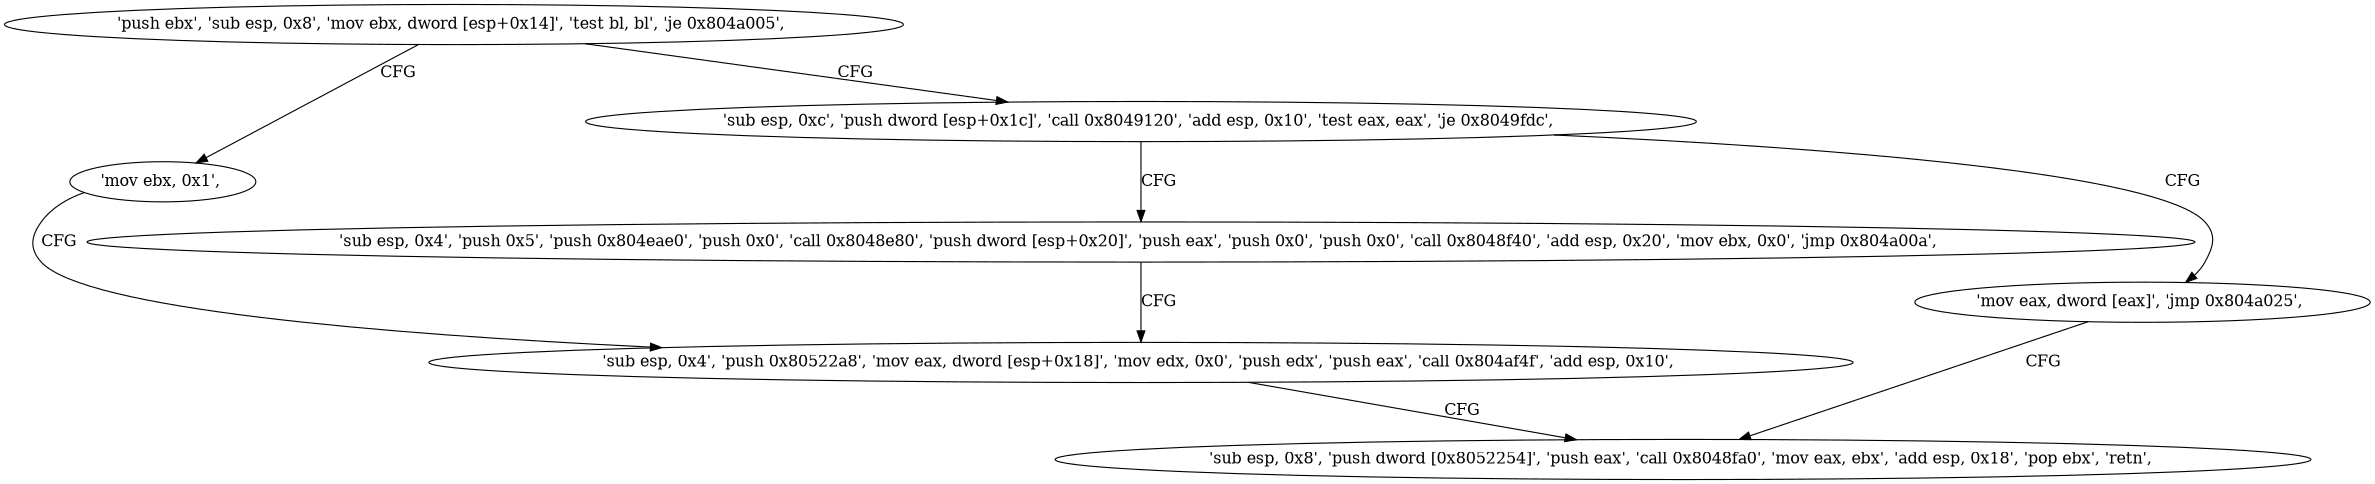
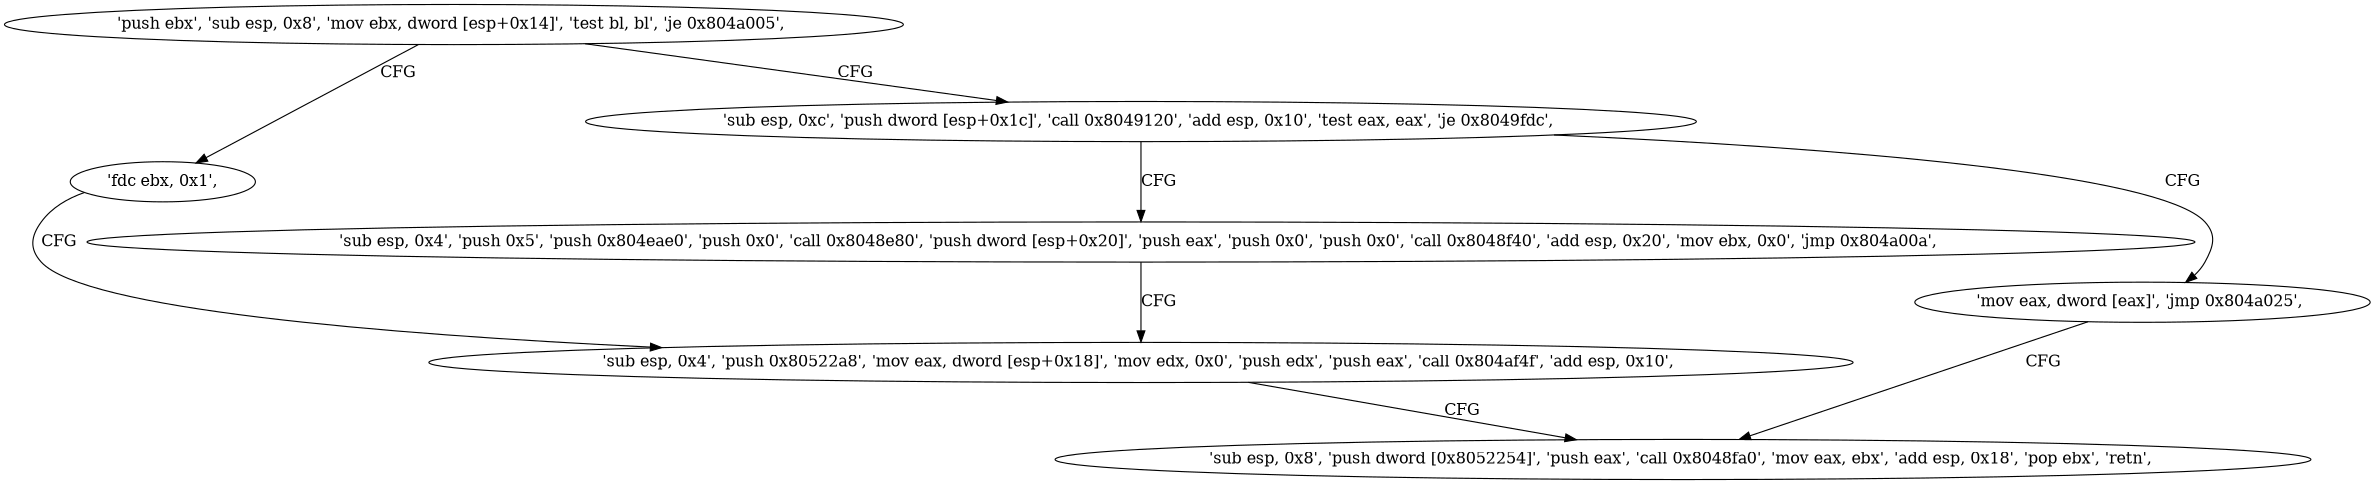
(163, 182) -> (163, 182)
